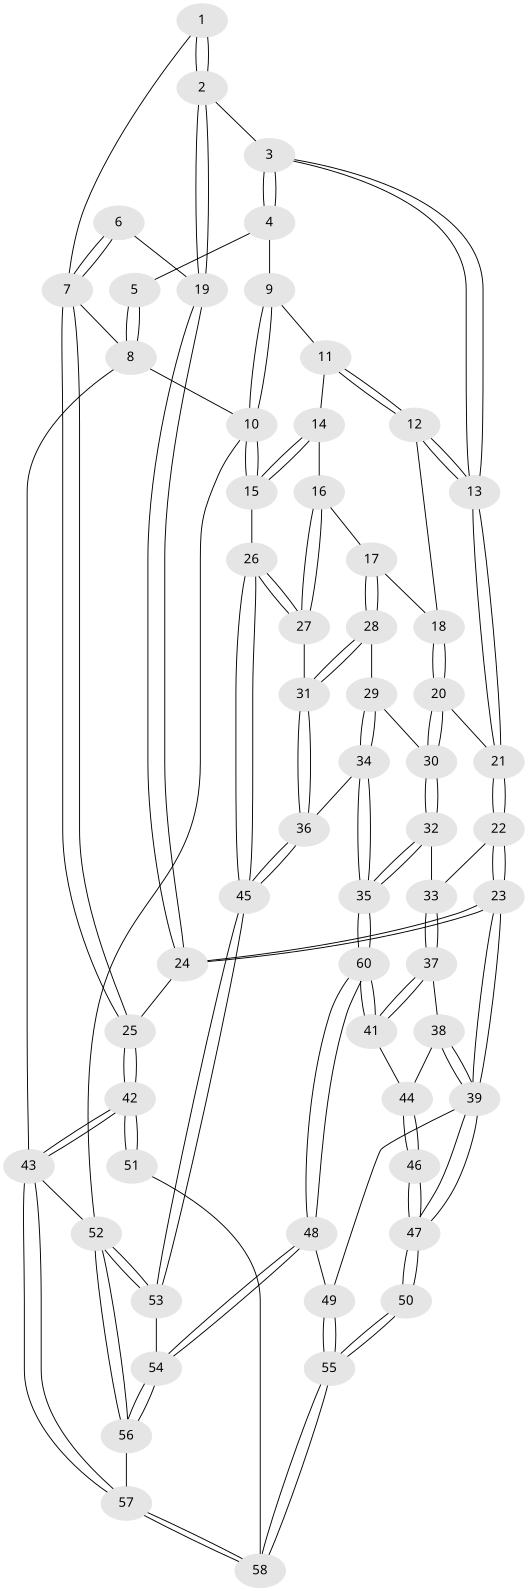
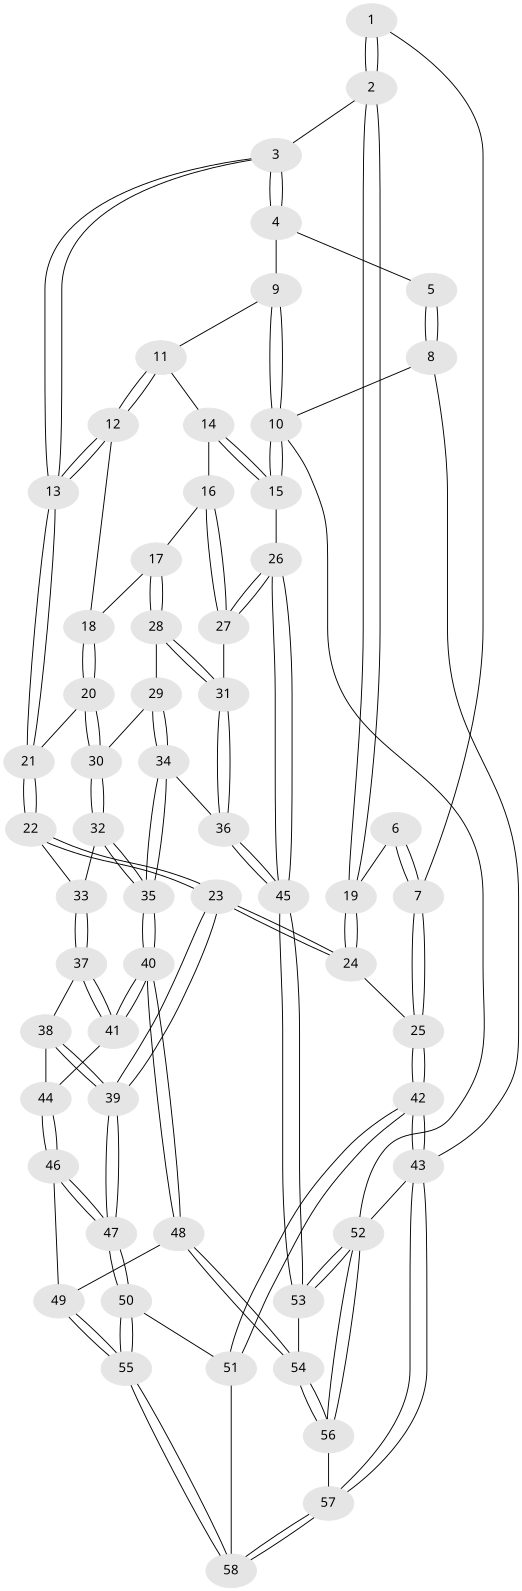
(99, 324) -> none
(364, 964) -> (149, 964)
(370, 1177) -> (56, 1234)
none -> (179, 1335)
